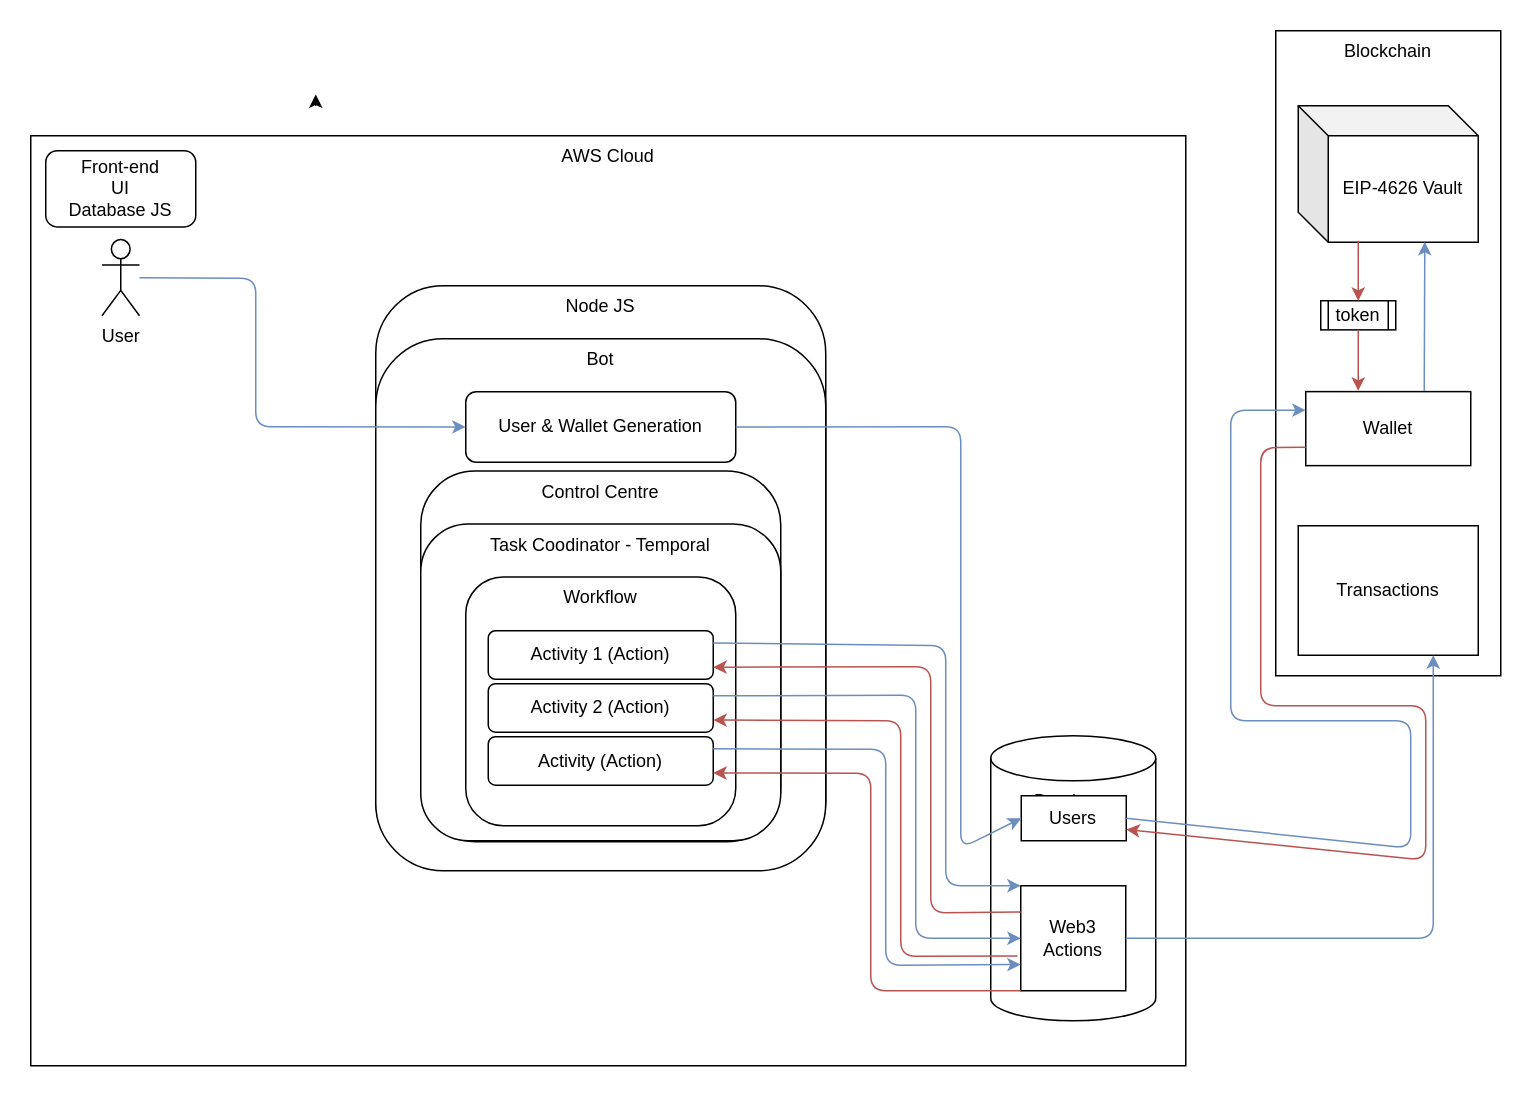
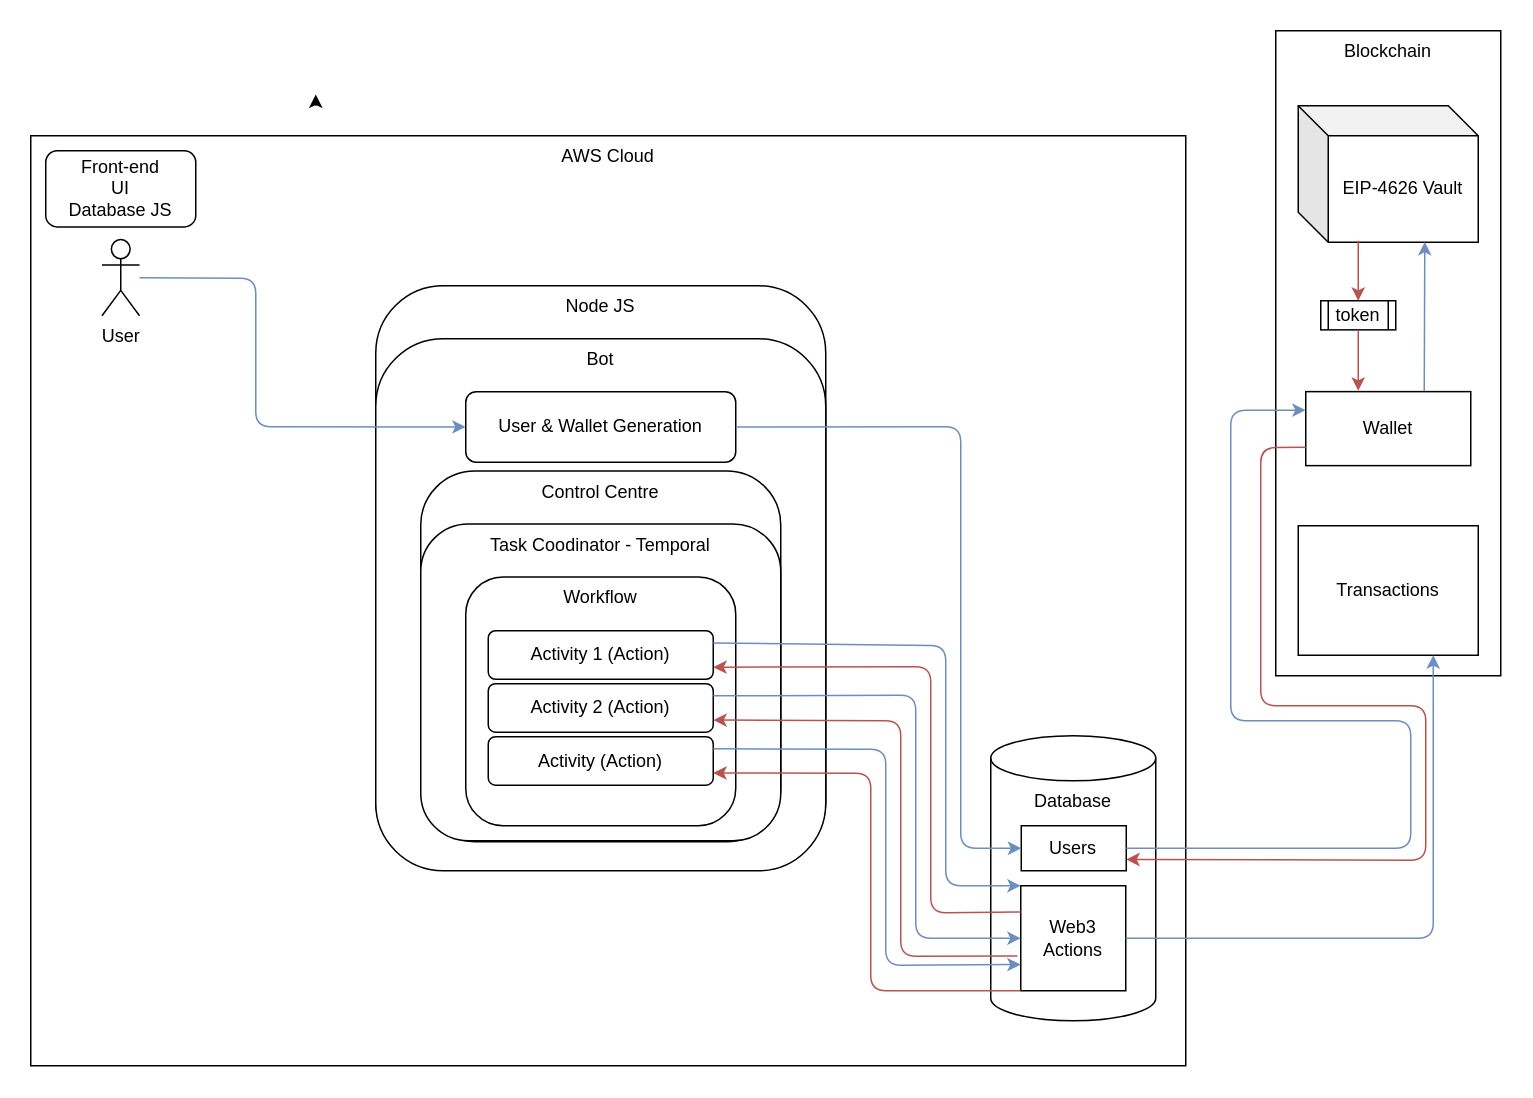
(1074, 818) -> (1074, 848)
